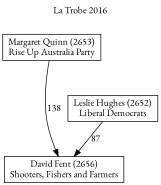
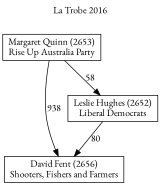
none -> (80, 75)
(54, 108) -> (54, 108)
(96, 139) -> (96, 139)
